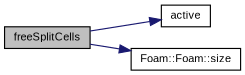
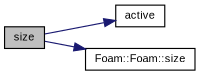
(47, 38) -> (25, 38)
